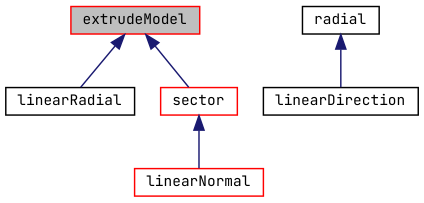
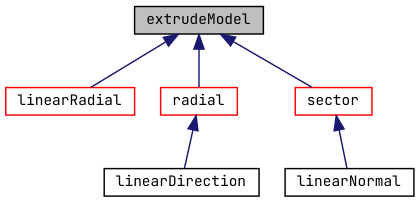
(135, 20) -> (199, 20)
(341, 20) -> (199, 101)
none -> (199, 68)
(70, 101) -> (70, 101)
(199, 182) -> (350, 182)
